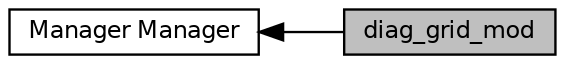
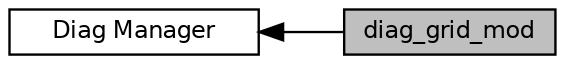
(134, 32) -> (134, 32)
